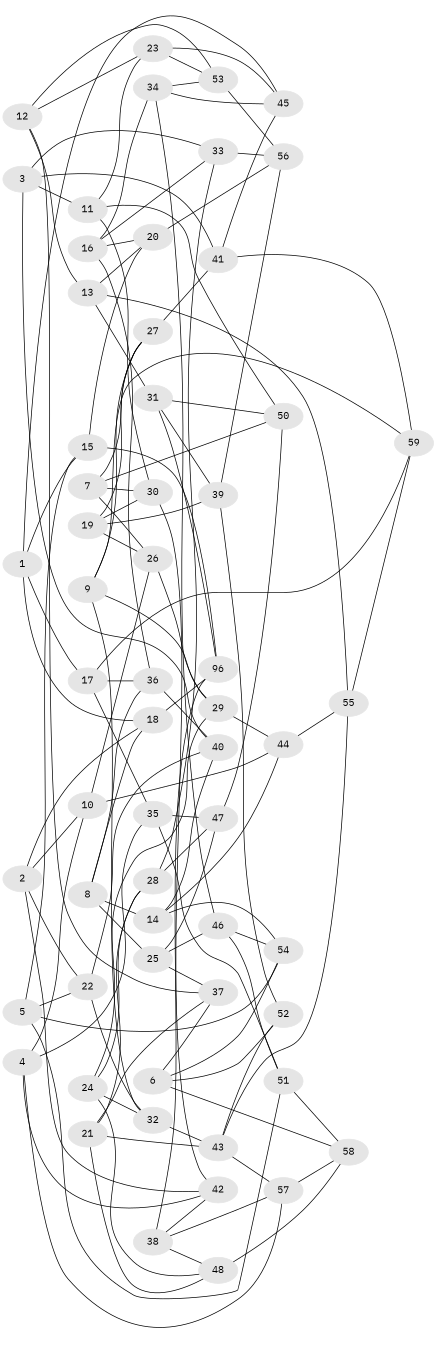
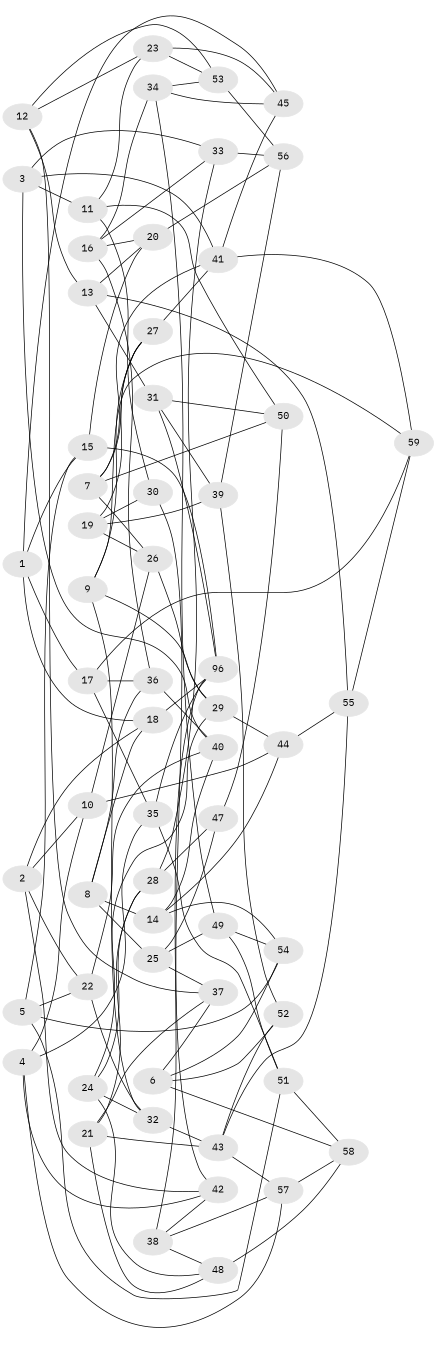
(121, 490) -> (117, 353)
(186, 817) -> (175, 738)
(218, 926) -> (218, 926)
